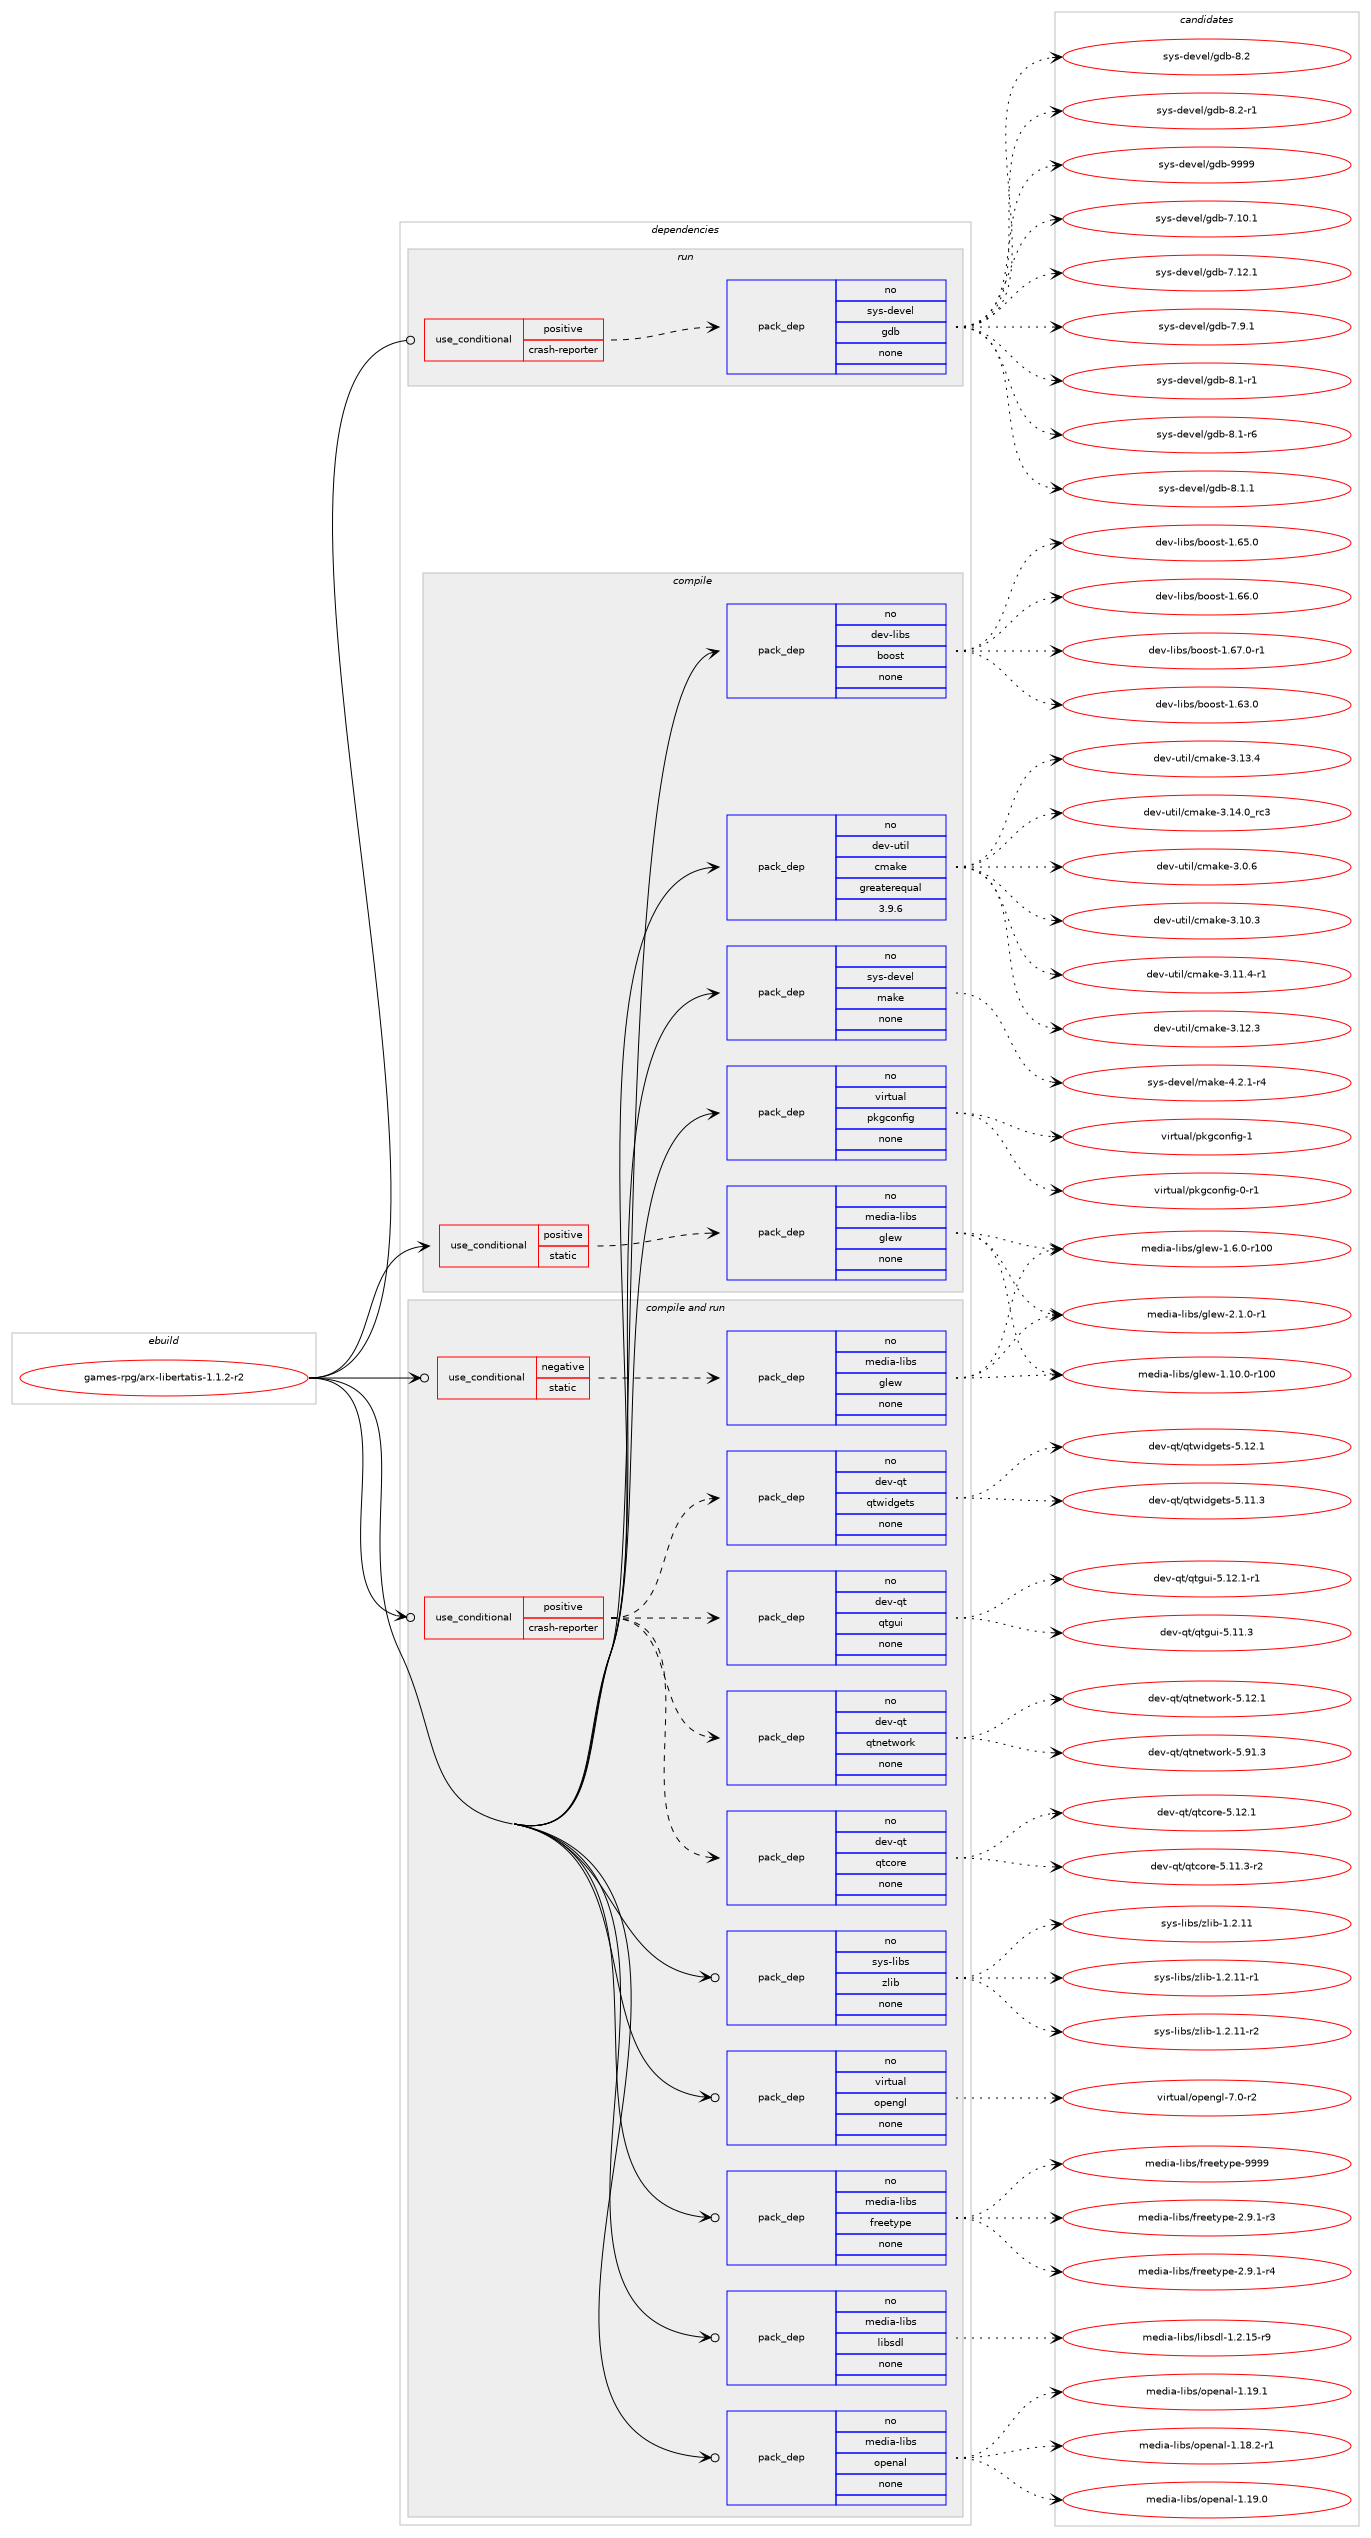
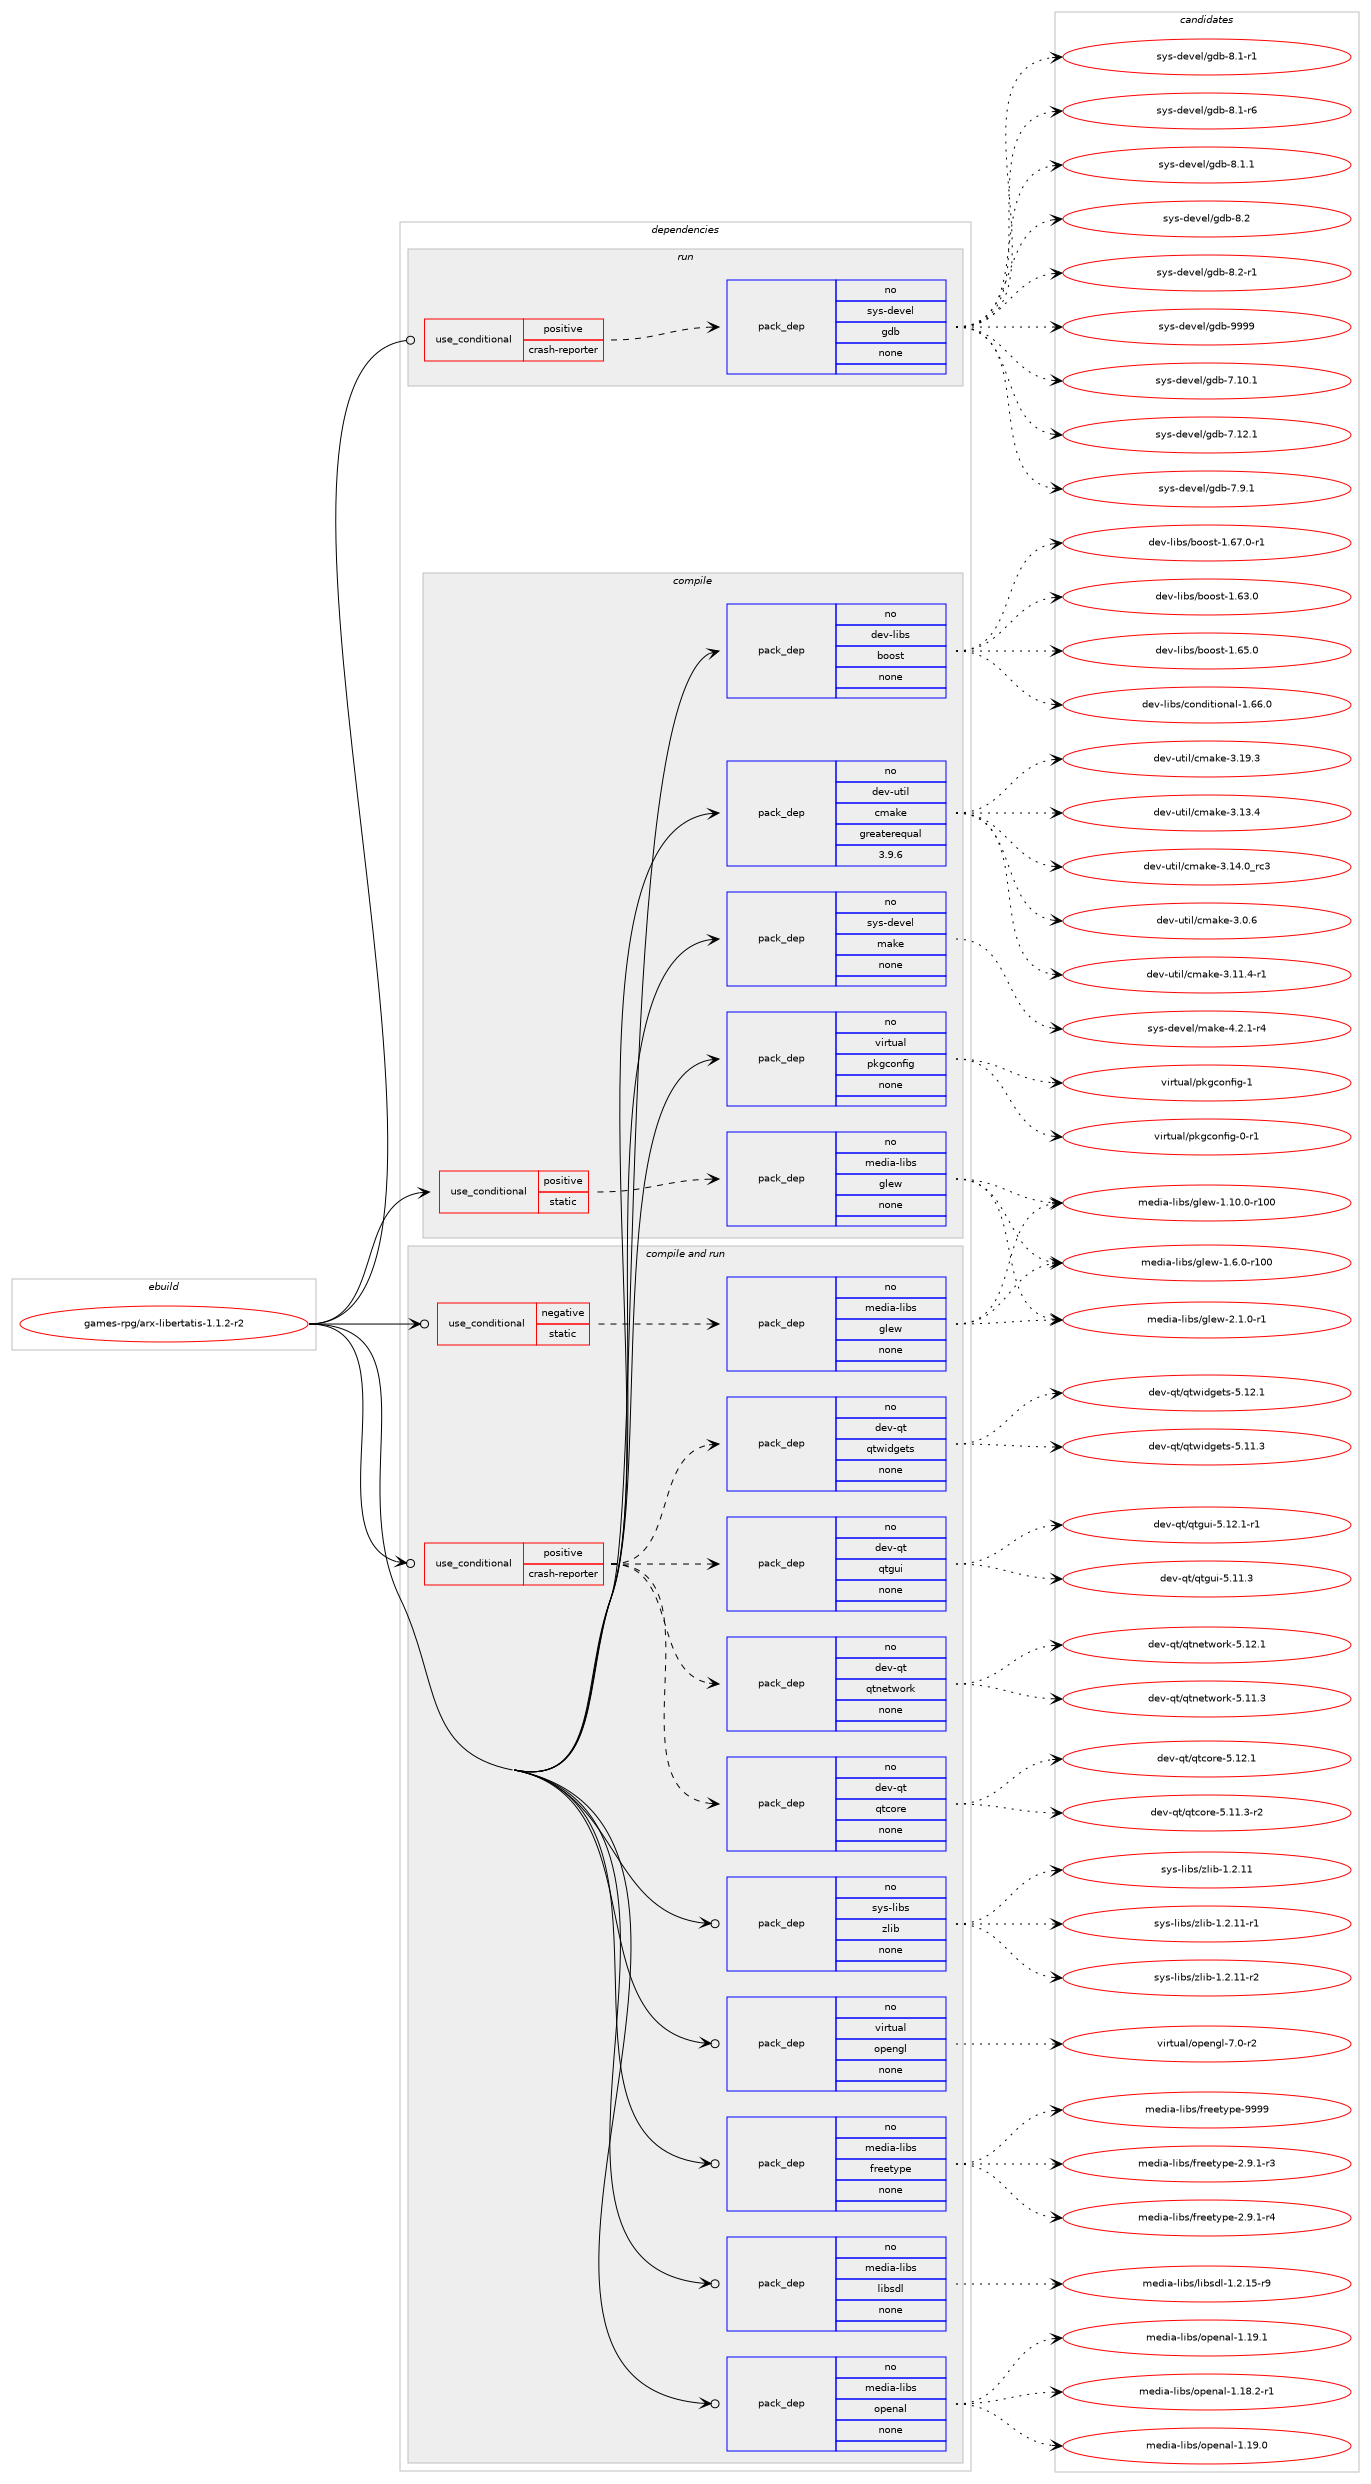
(1207, 597) -> (1207, 705)
(1207, 921) -> none
(1207, 1029) -> (1207, 759)
(1207, 1753) -> (1207, 1699)
